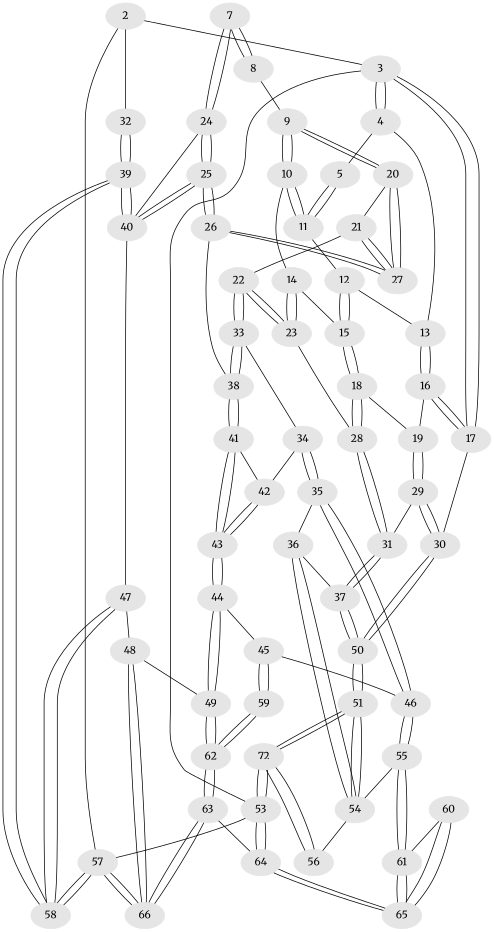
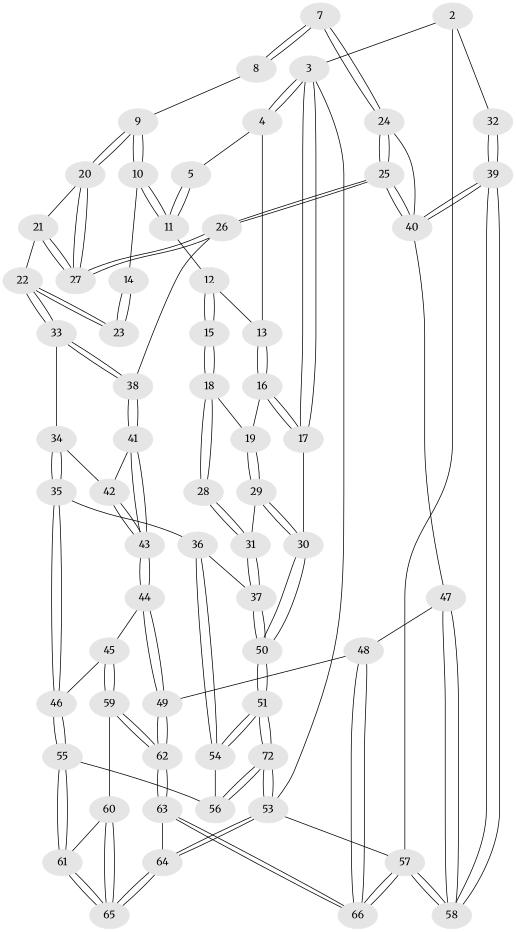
(318, 307) -> none
(323, 387) -> none
none -> (109, 757)
(378, 783) -> (141, 780)
